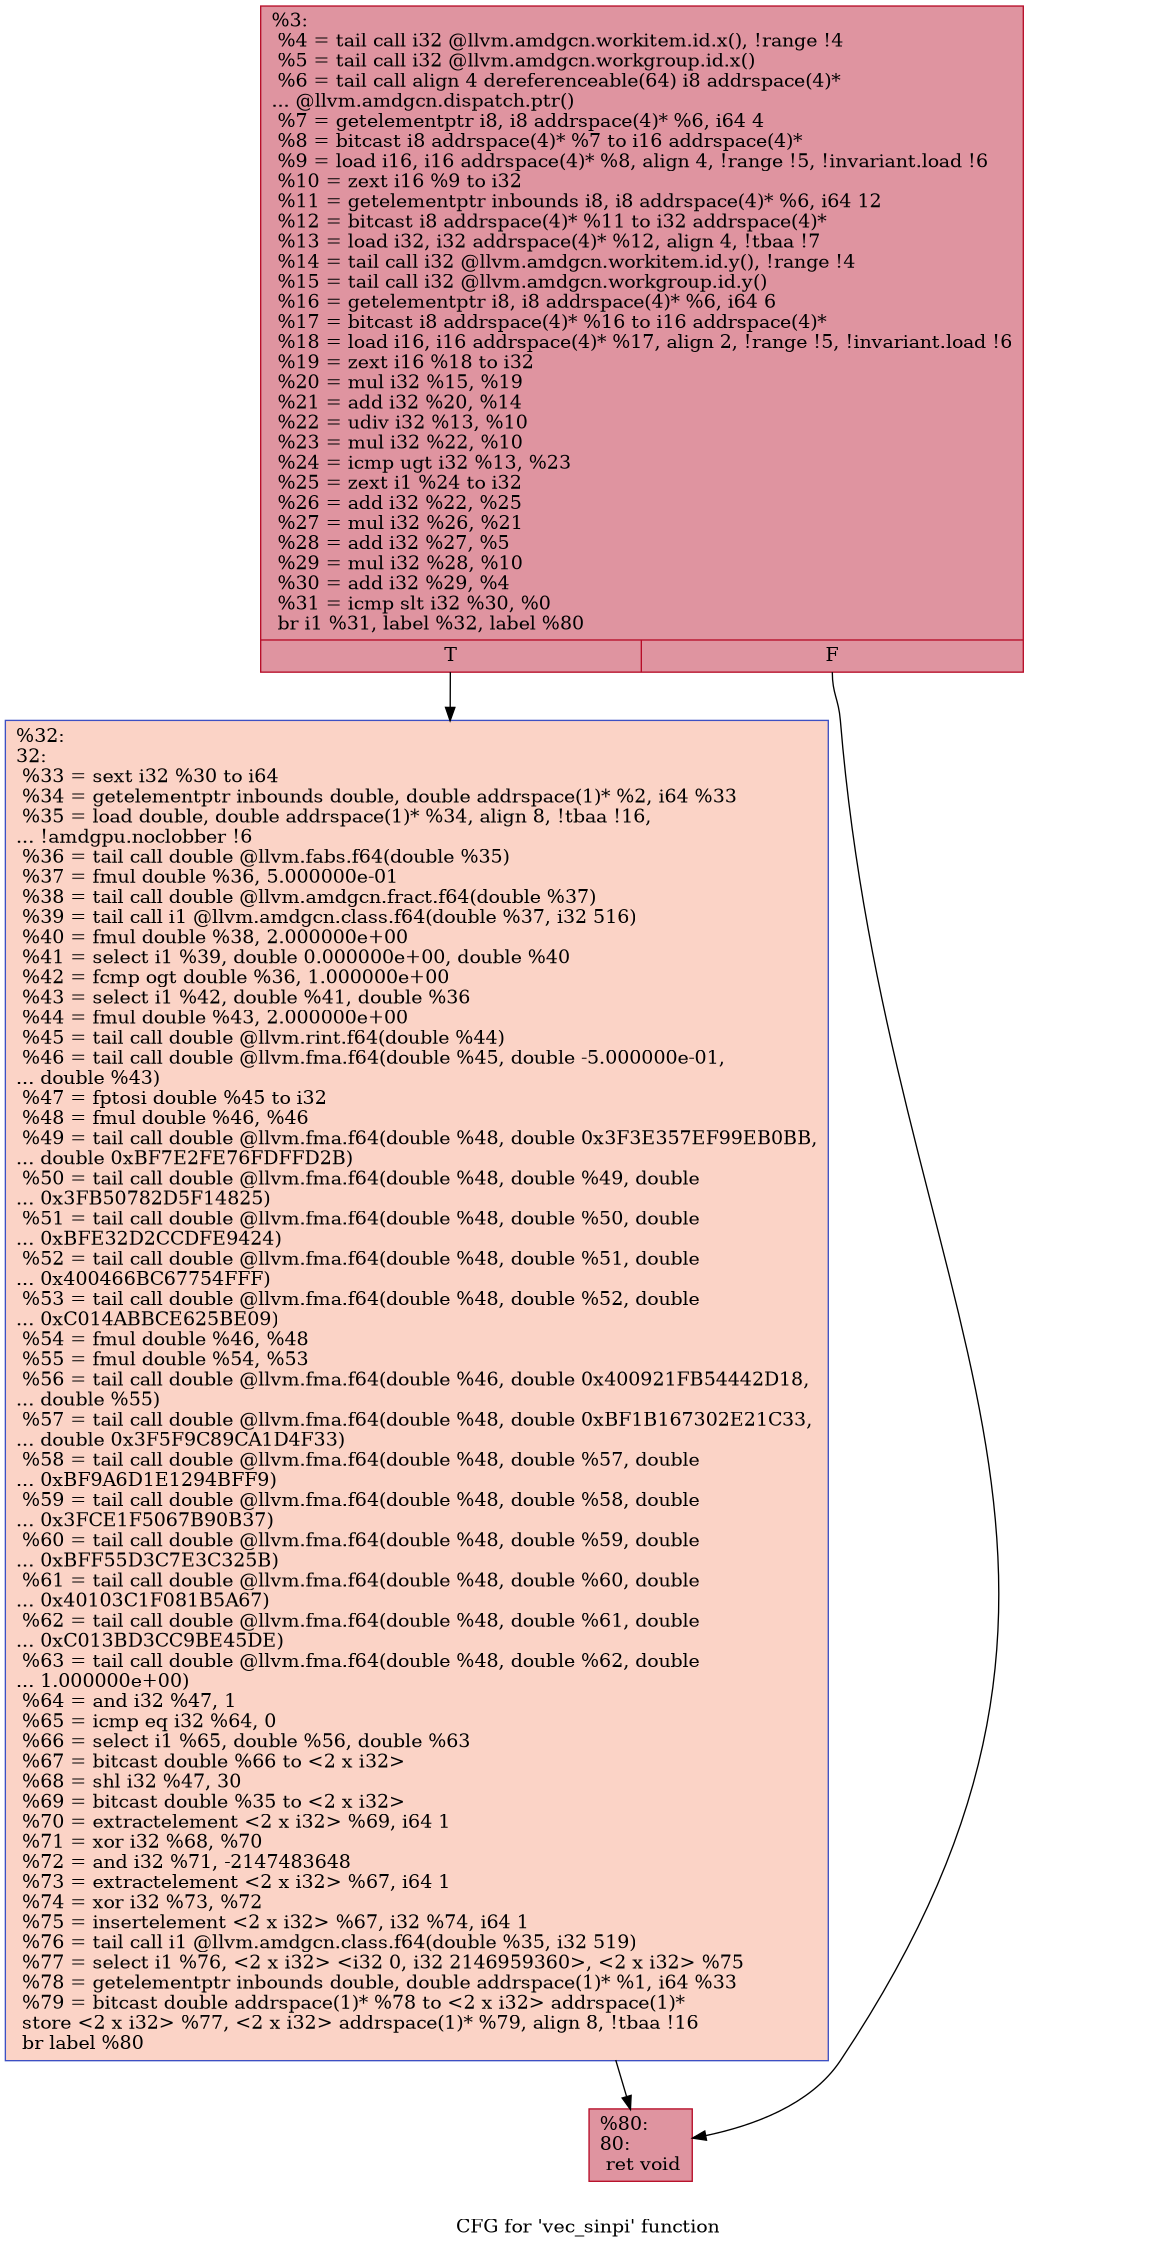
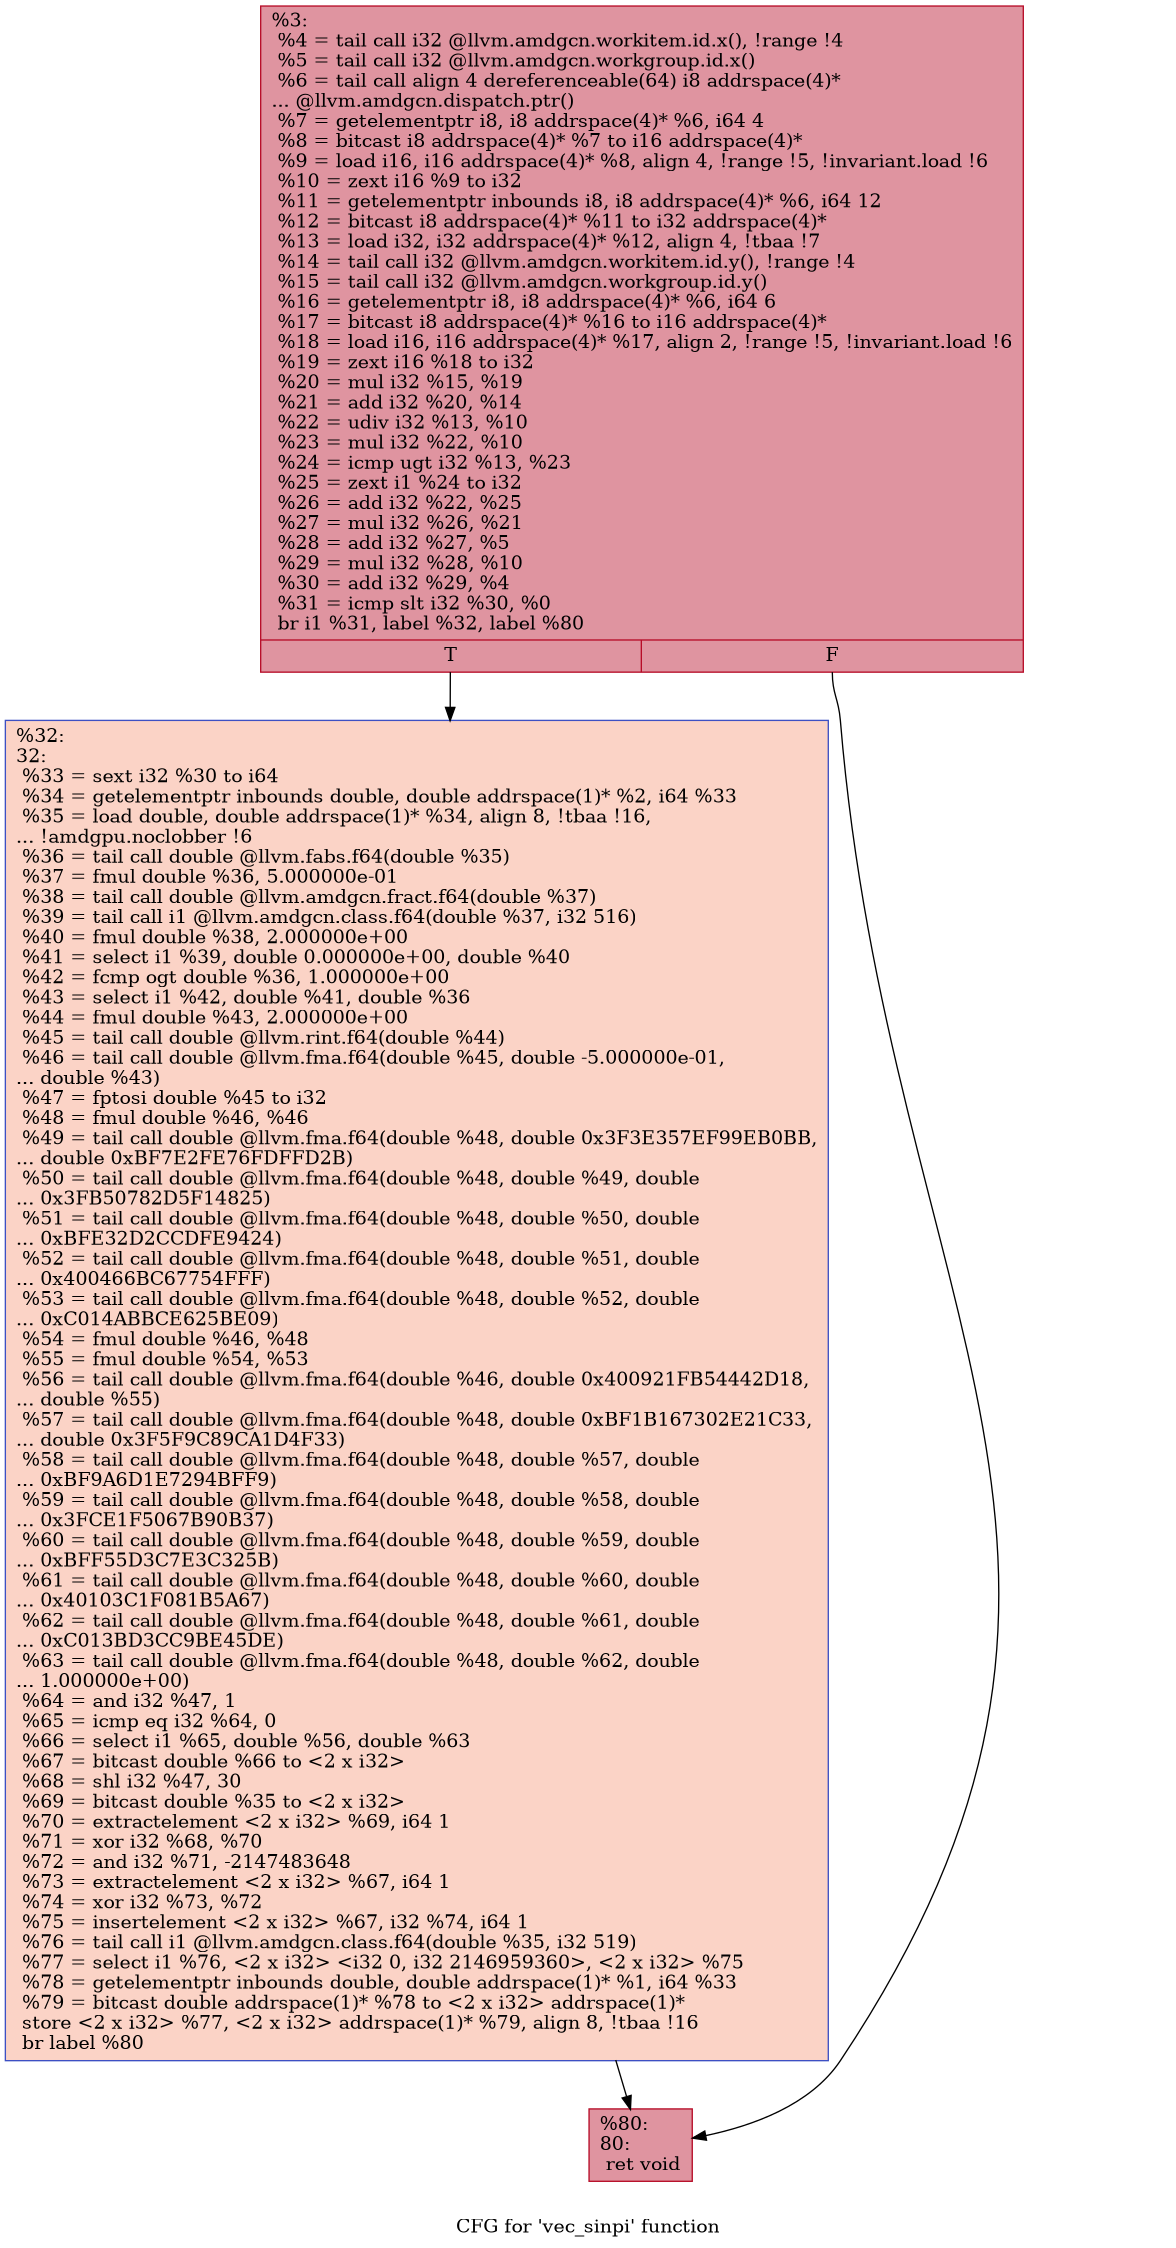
(147, 1480) -> (147, 1480)
